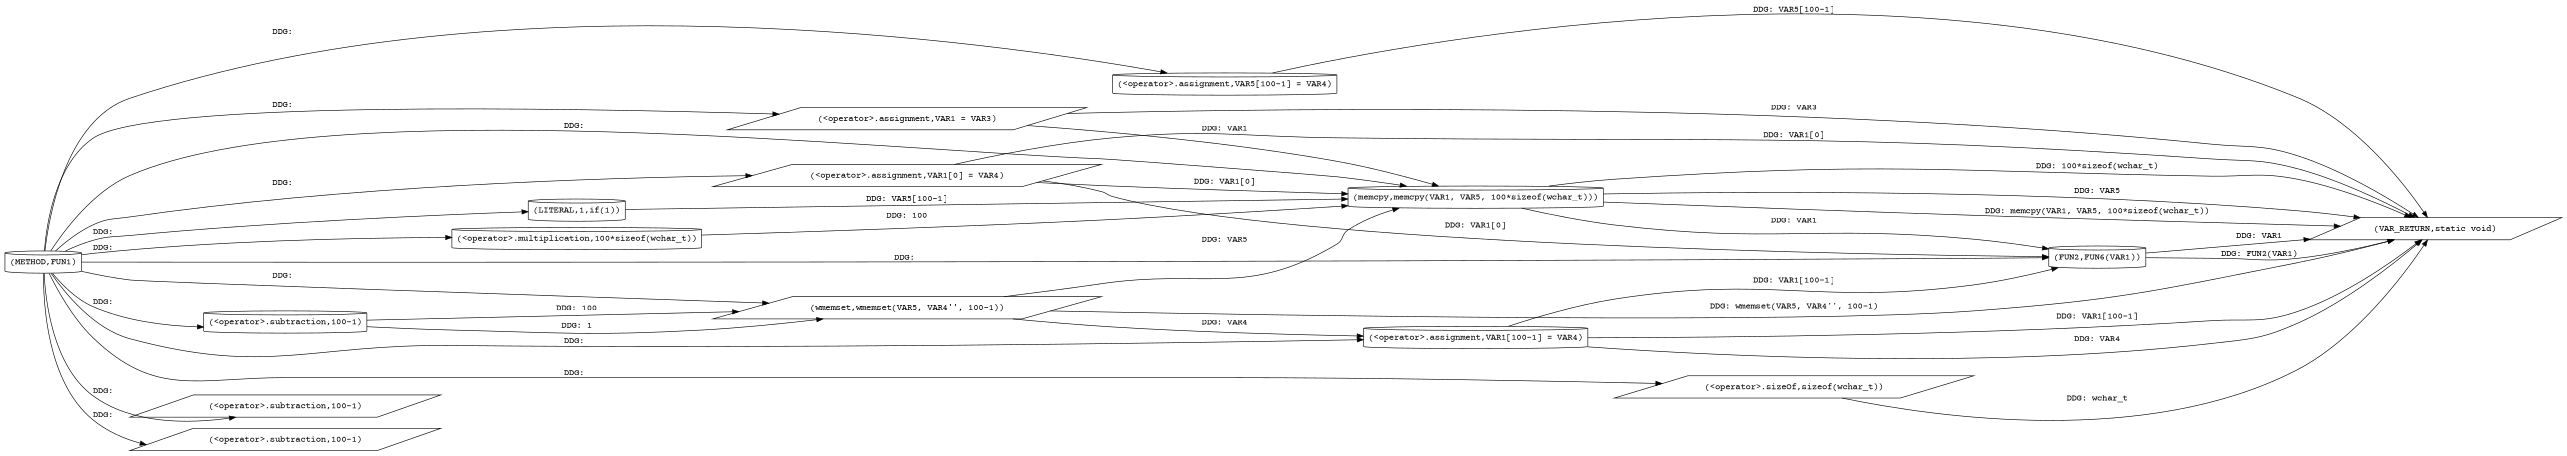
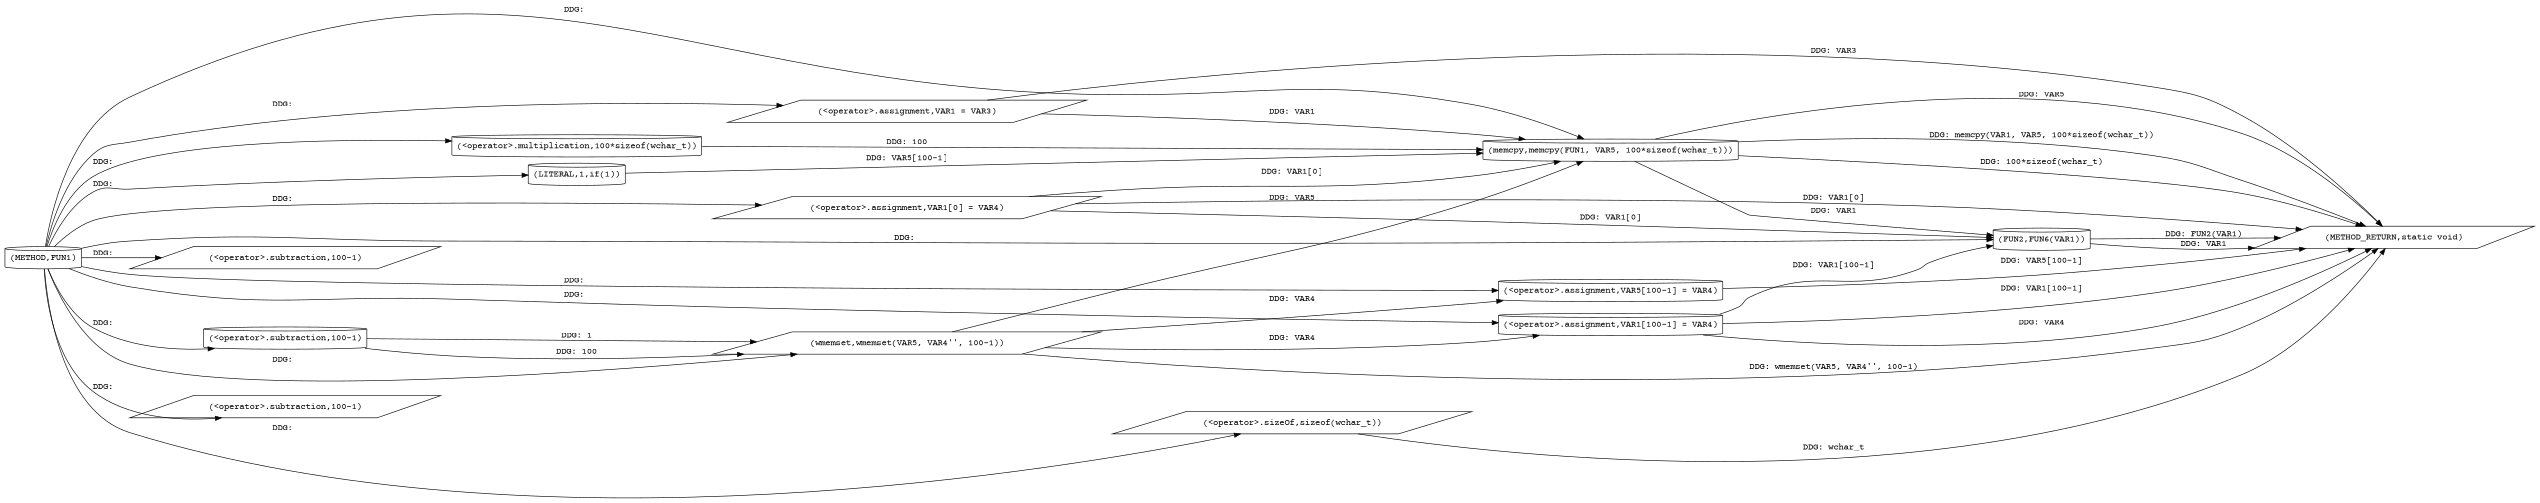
(1476, 197) -> (1611, 150)
(2435, 229) -> (2394, 237)
none -> (1320, 315)
